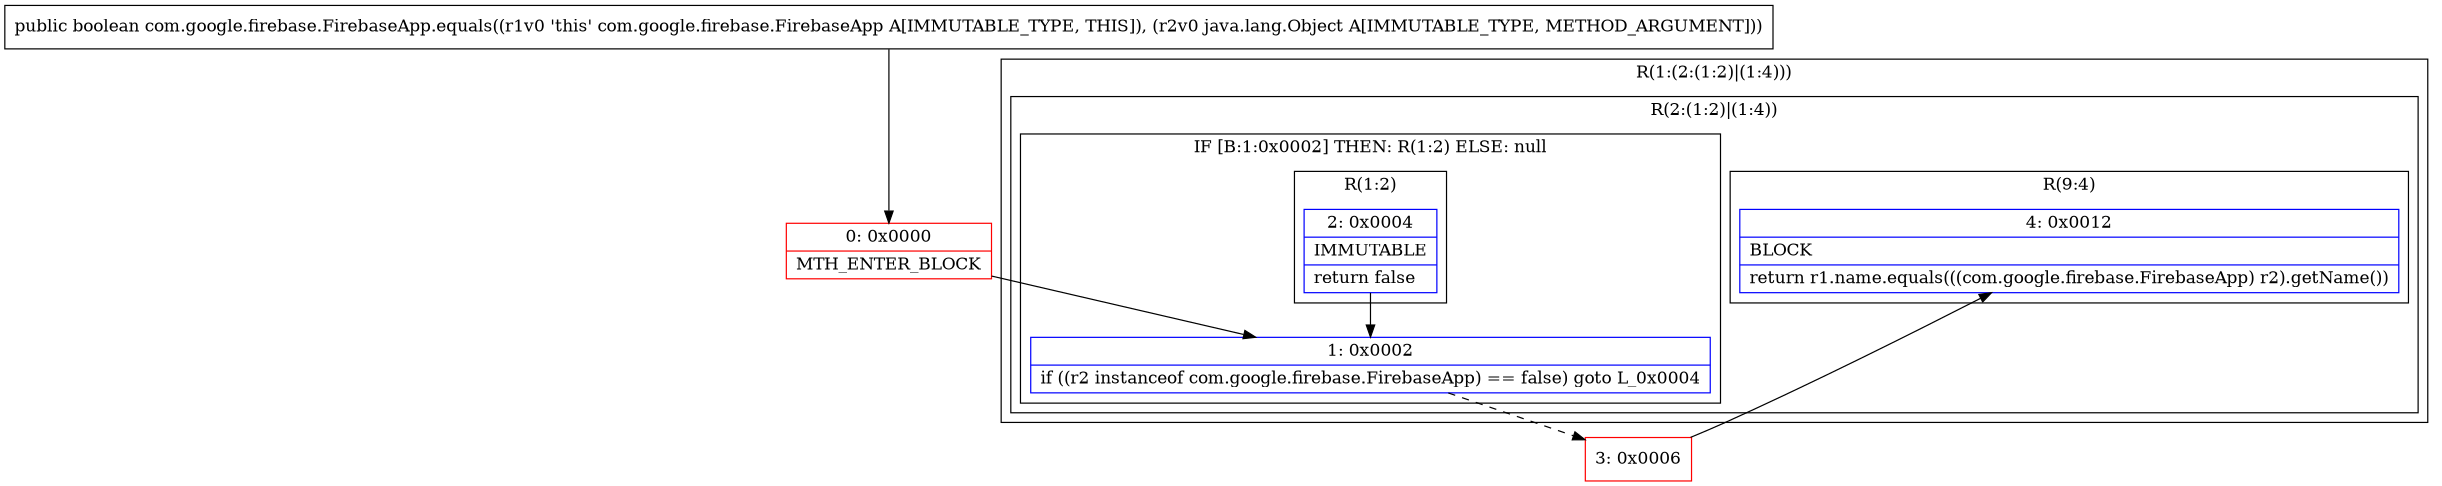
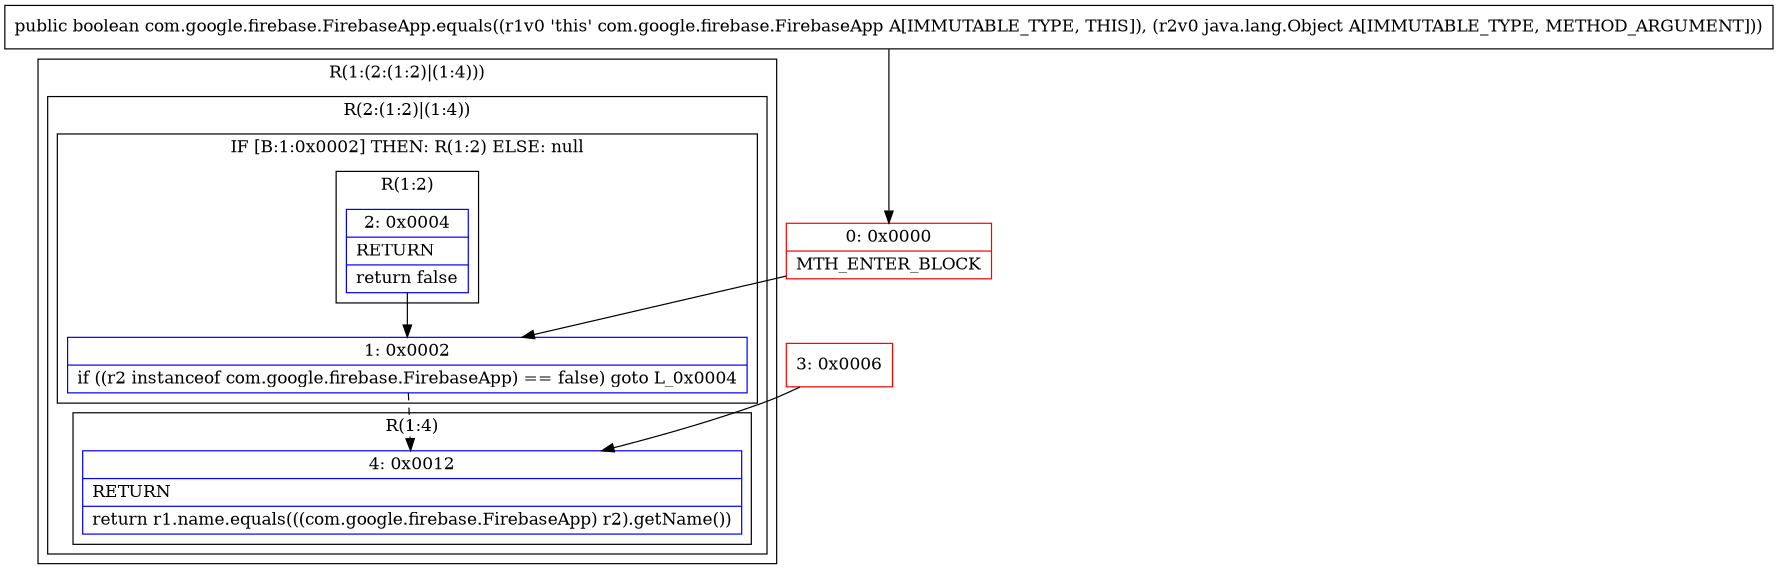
(2069, 185) -> (412, 427)
(1370, 250) -> (395, 250)
(1781, 250) -> (132, 492)
(1511, 414) -> (409, 420)
